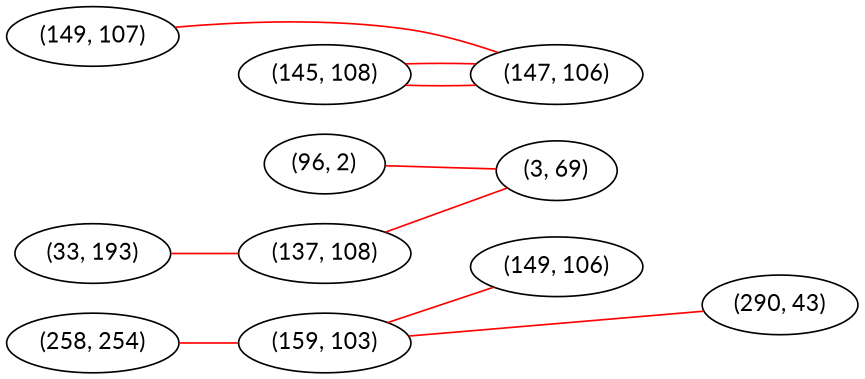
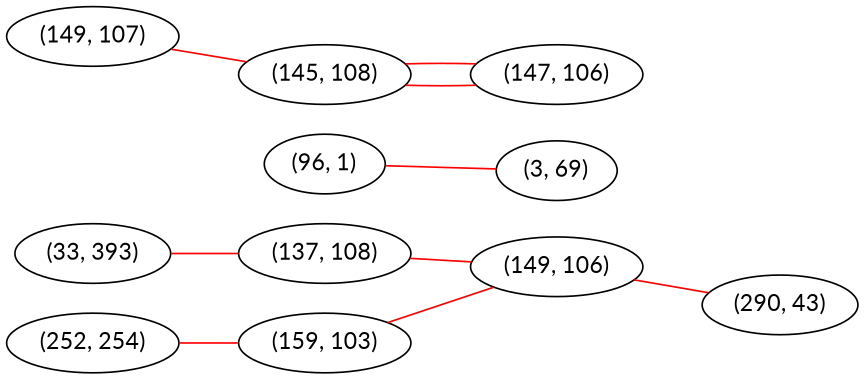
(338, 23) -> (209, 55)
(325, 164) -> (325, 164)
(446, 210) -> (441, 260)
(93, 254) -> (93, 254)
(556, 324) -> (671, 286)
(93, 343) -> (93, 343)
